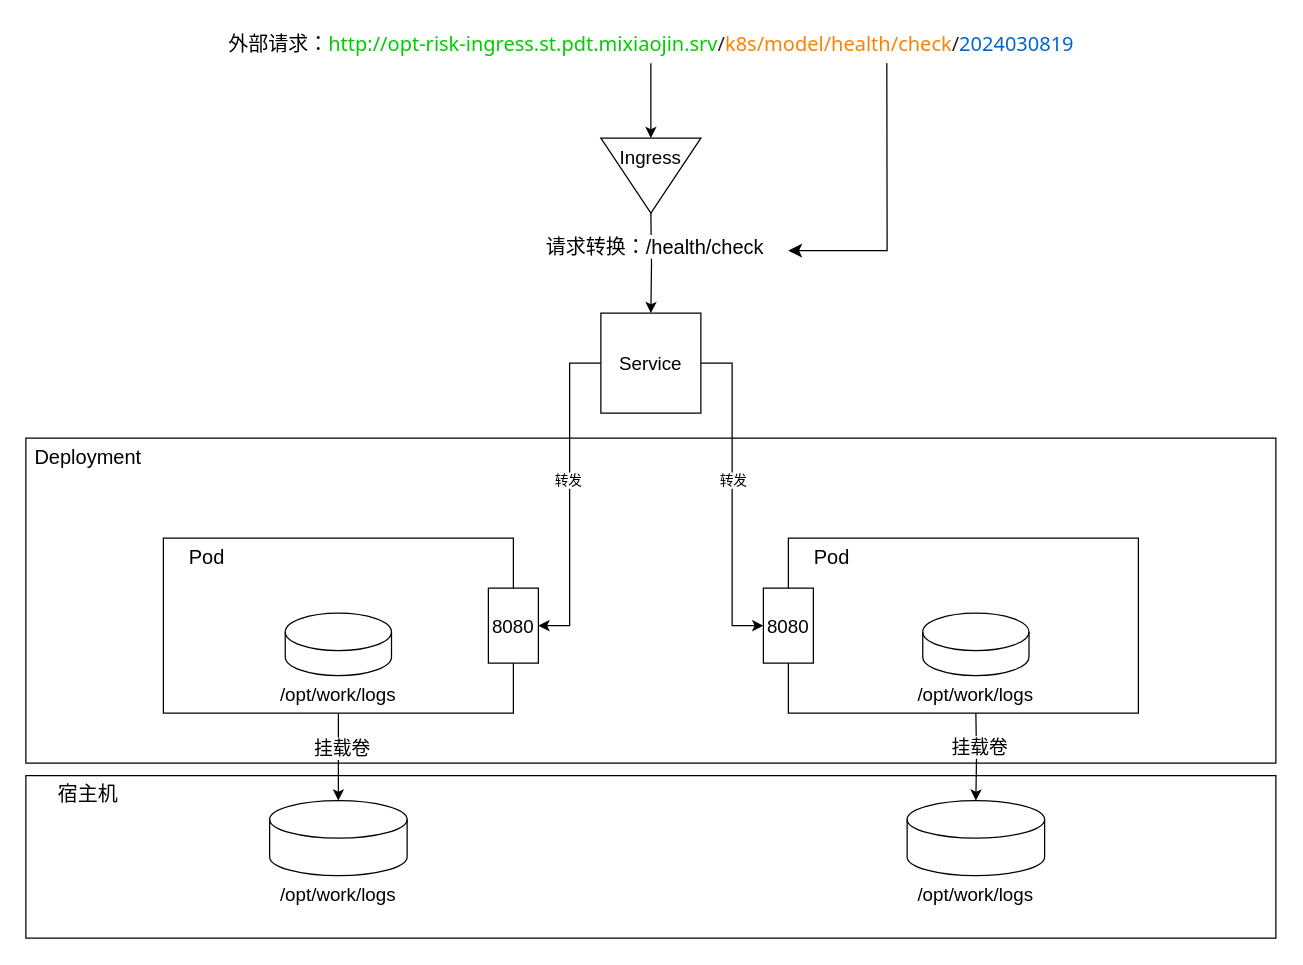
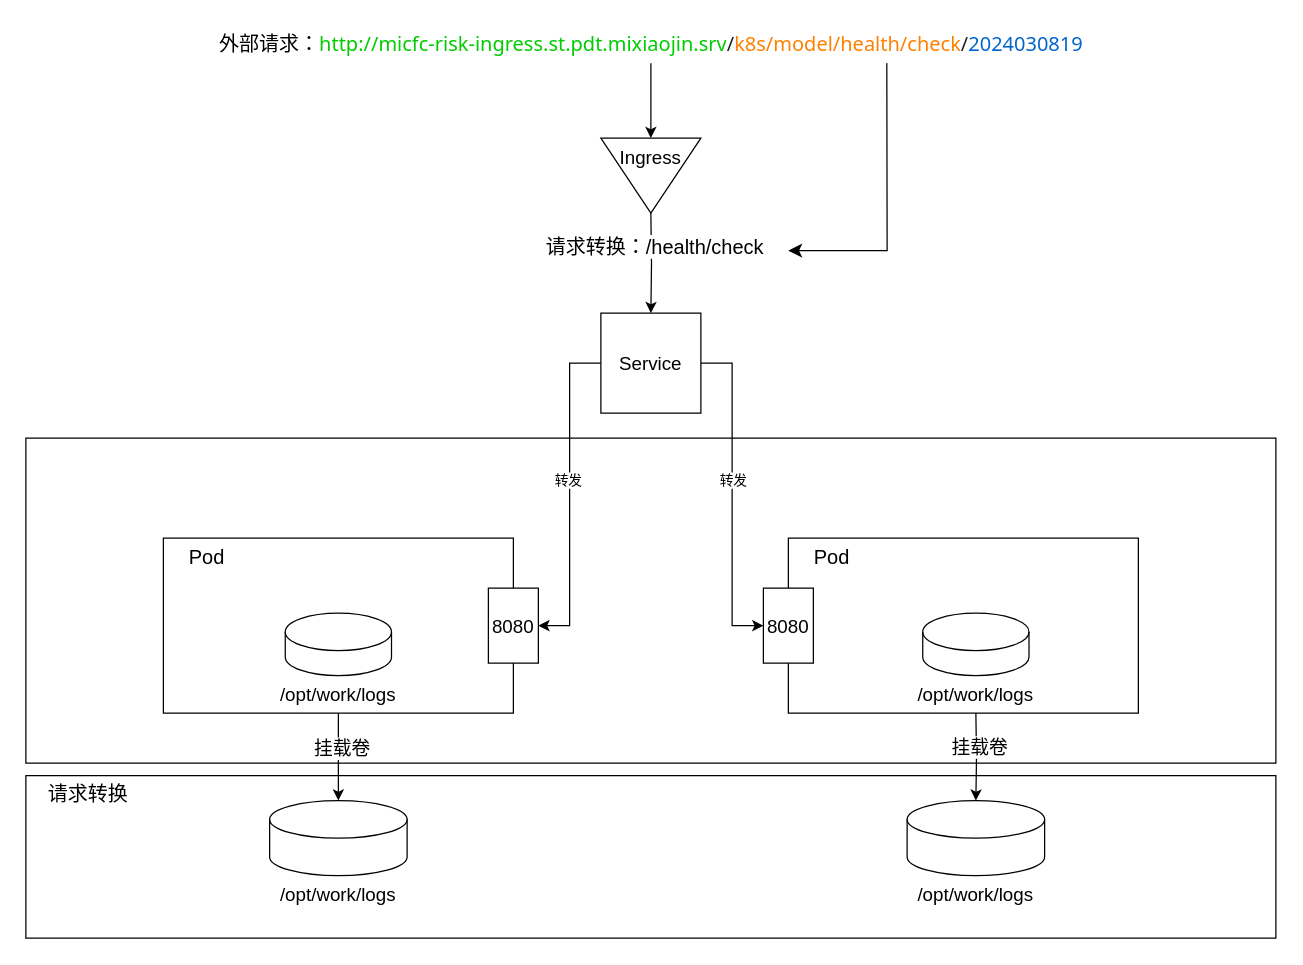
(651, 44) -> (651, 44)
(88, 457) -> none
(88, 794) -> (88, 794)
